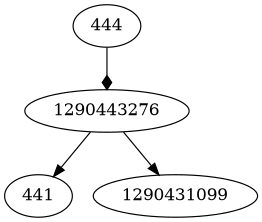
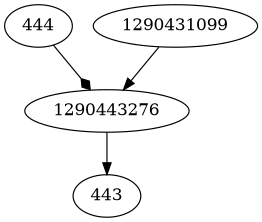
(137, 149) -> (145, 64)
(38, 196) -> (107, 196)
